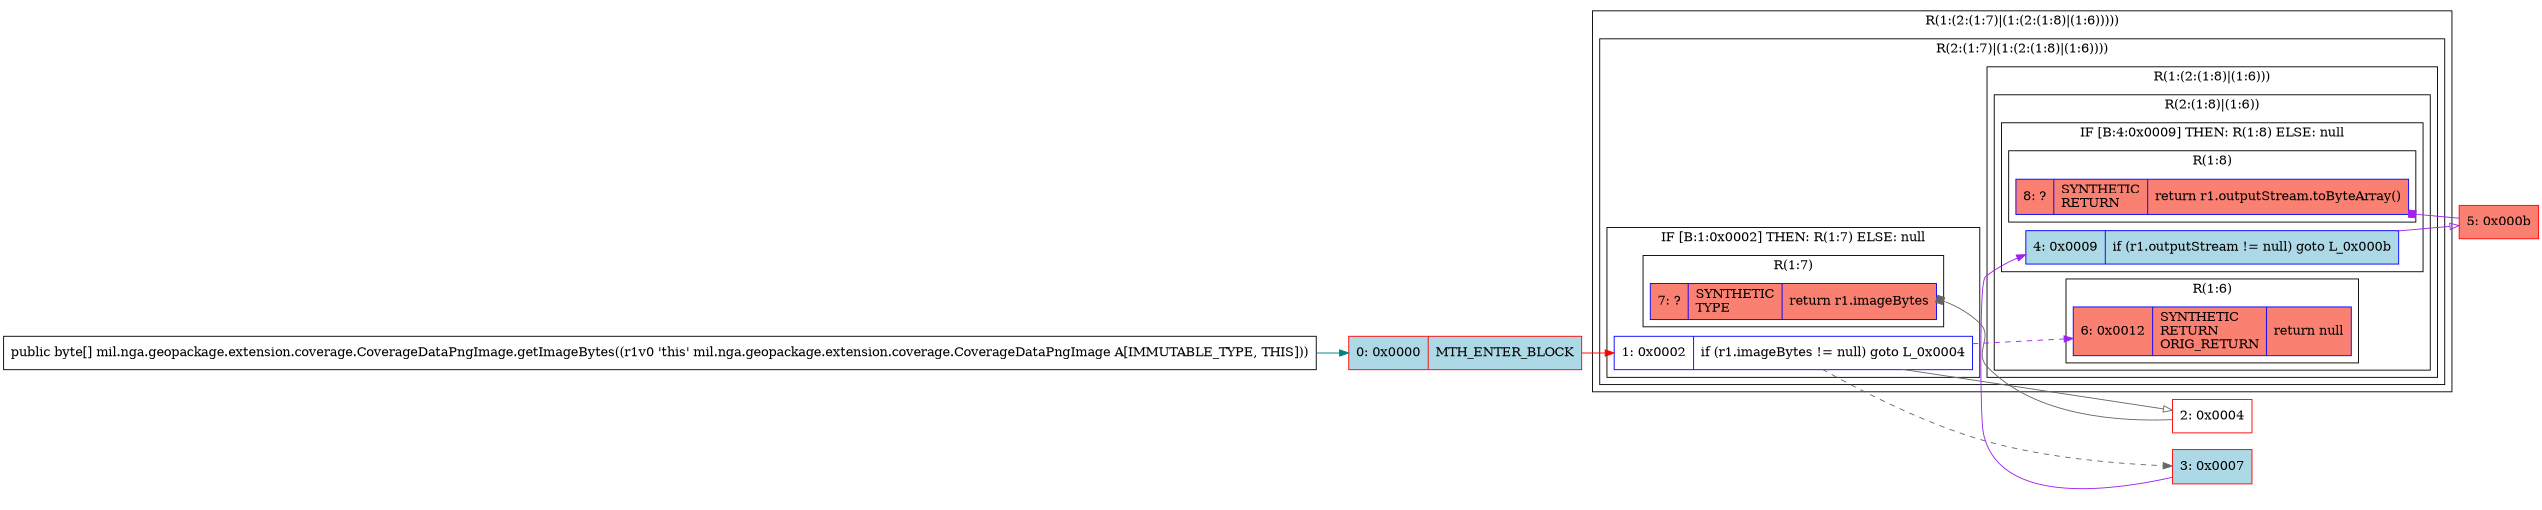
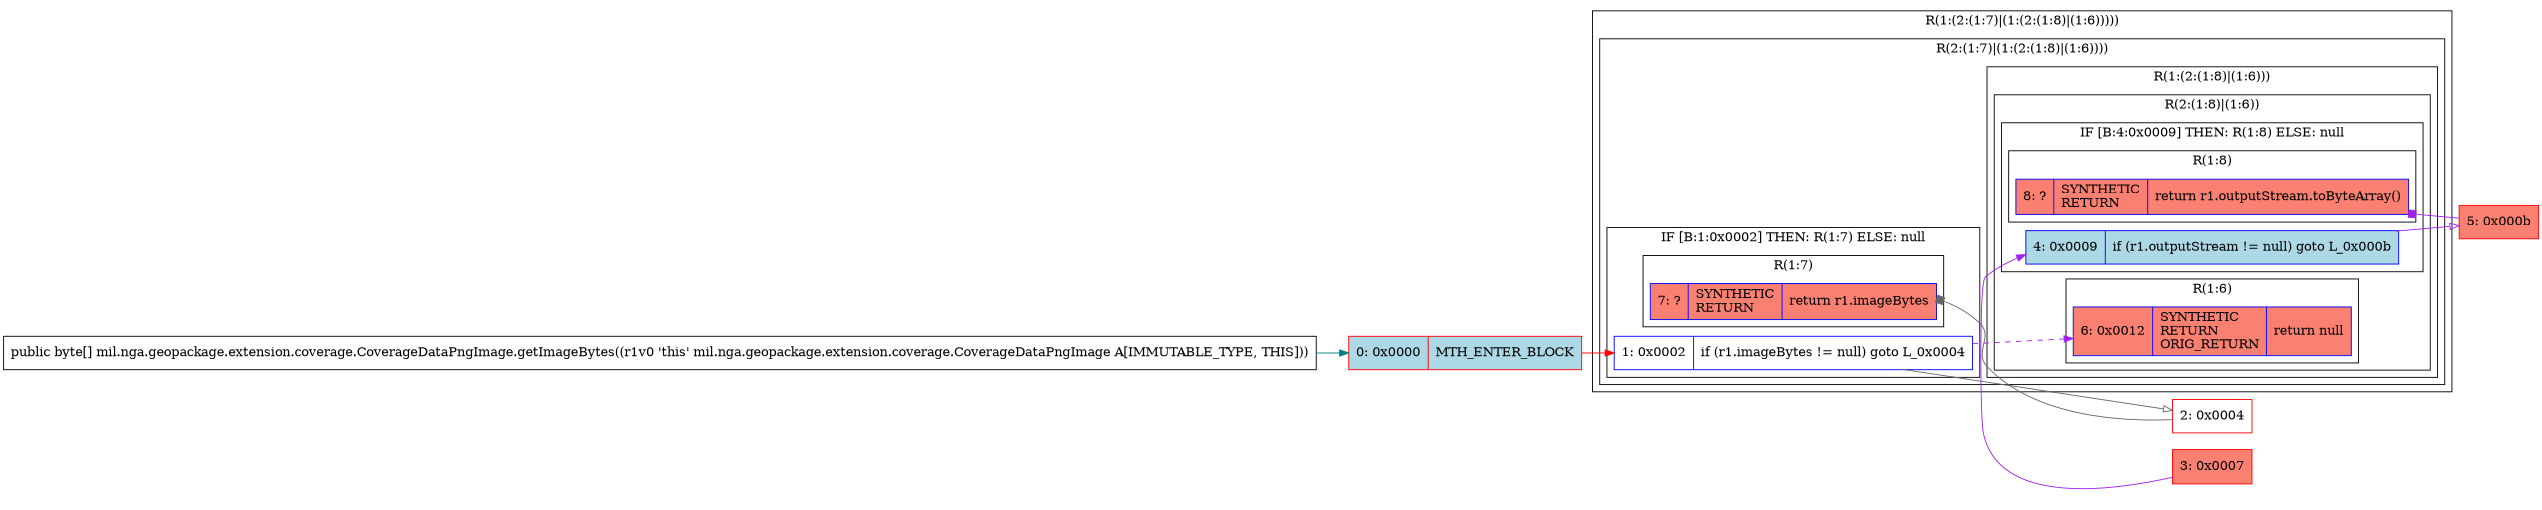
(1713, 308) -> (1725, 308)
(1977, 438) -> none
(2212, 467) -> (2212, 467)
